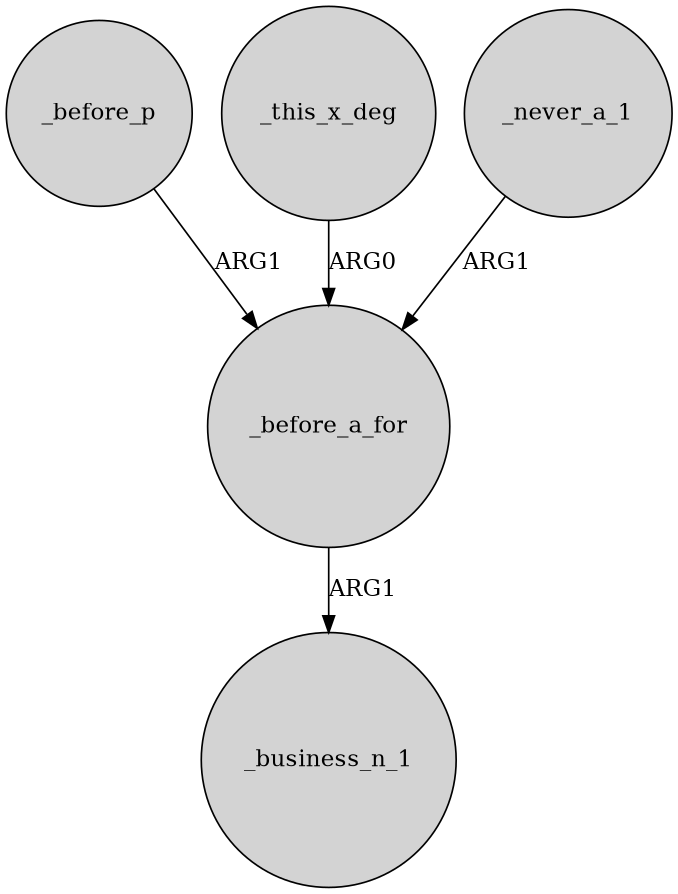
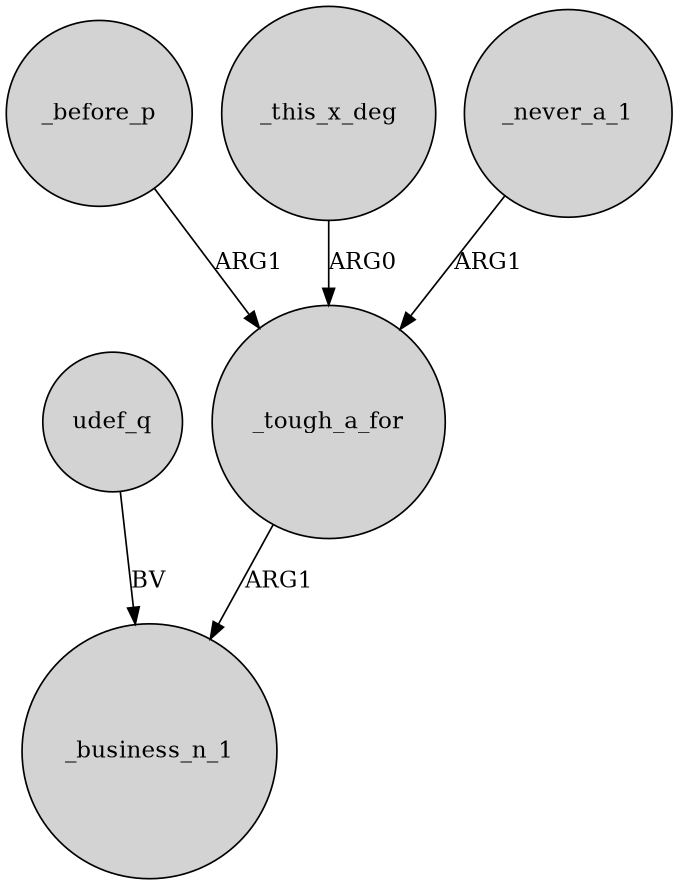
none -> (113, 422)
(329, 426) -> (329, 422)
